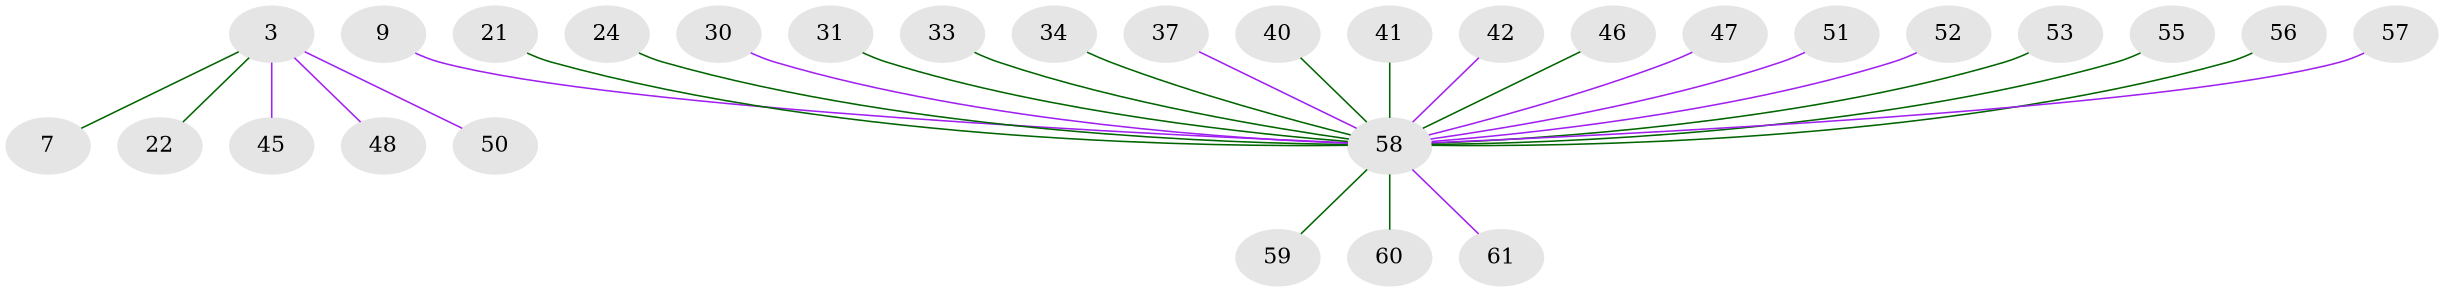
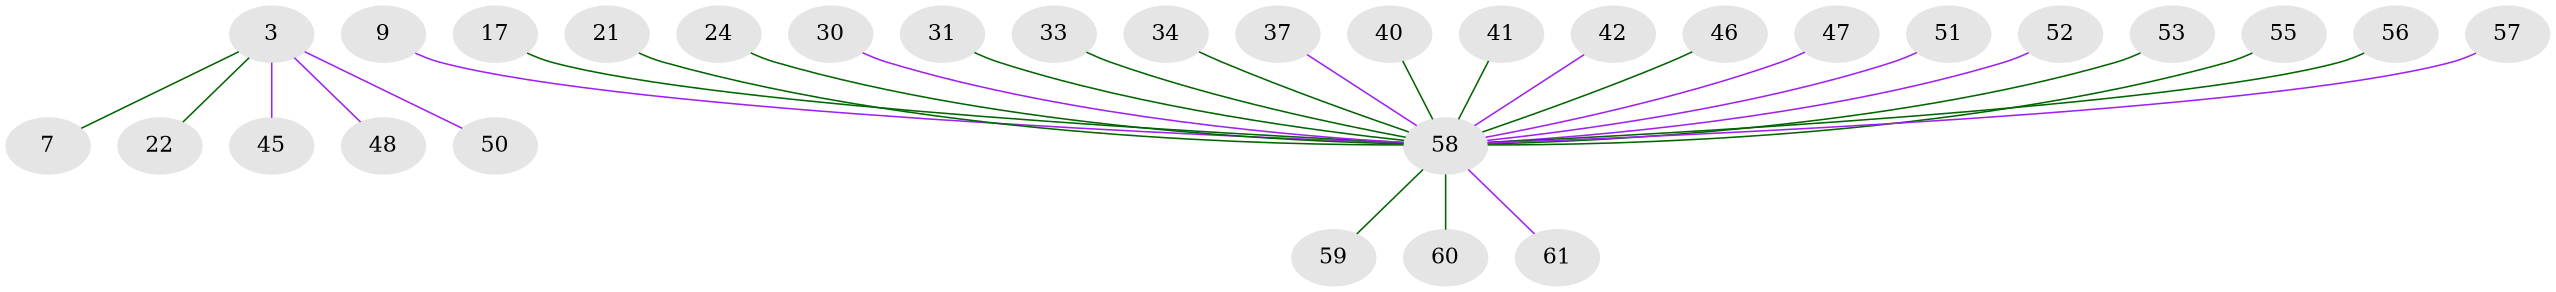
none -> (495, 34)
